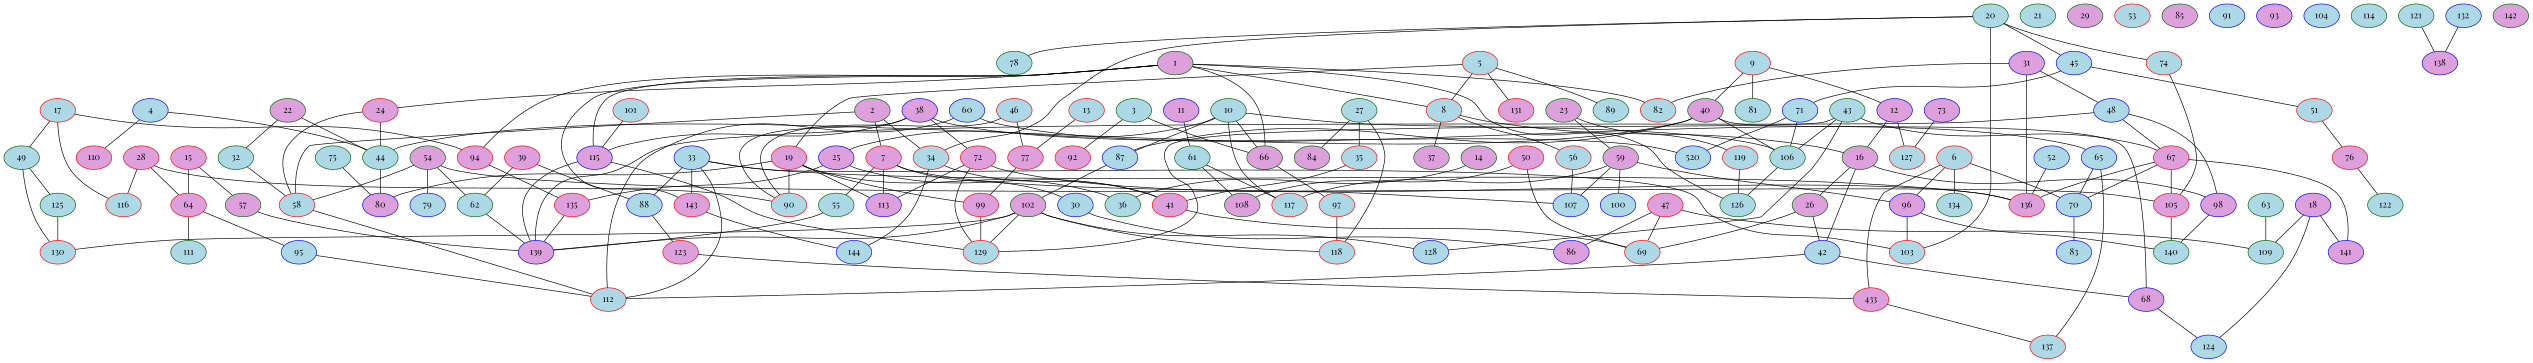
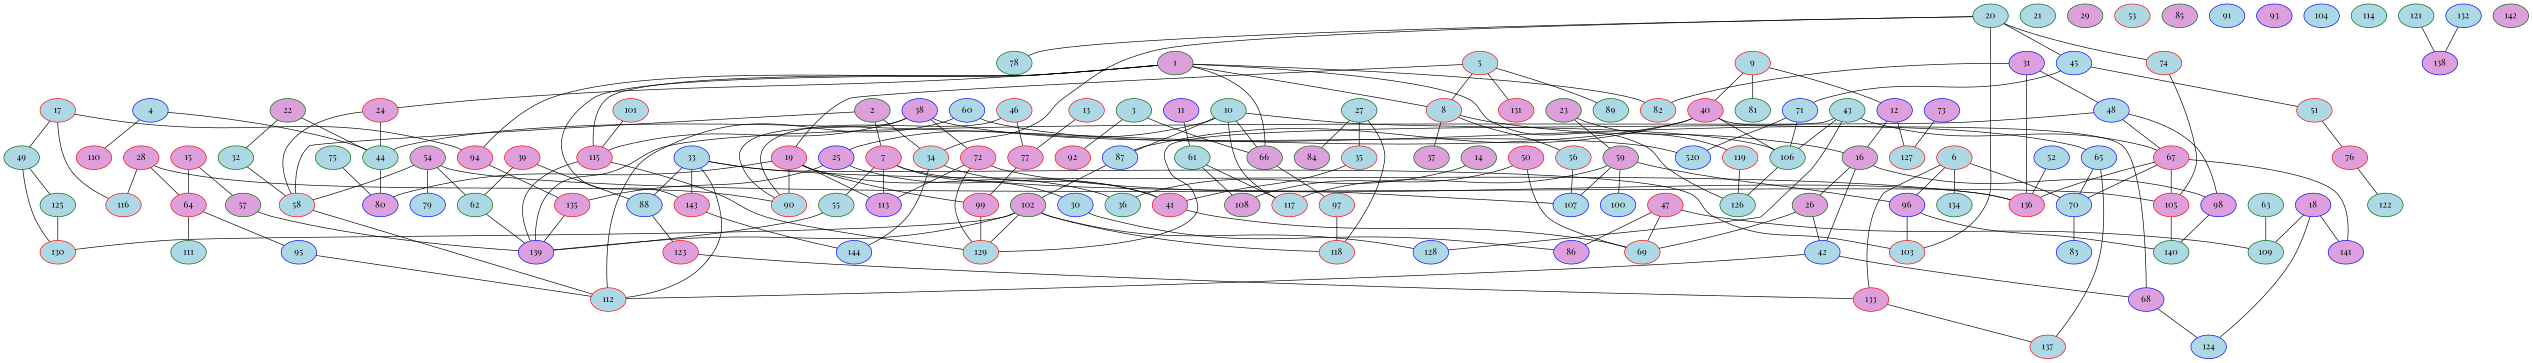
(1705, 110) -> (1705, 110)
(595, 158) -> (595, 158)
(1871, 300) -> (1871, 300)
